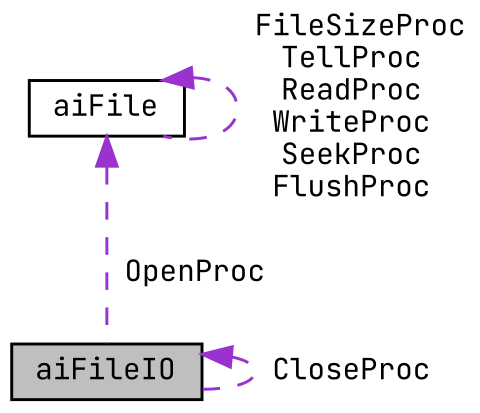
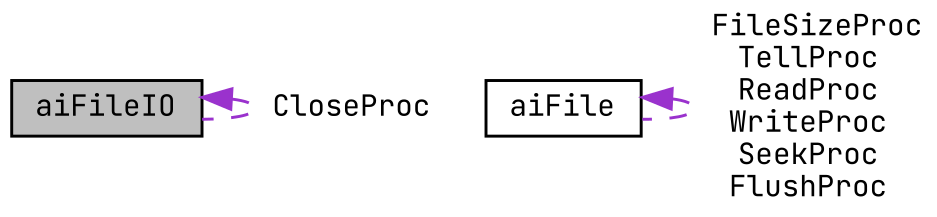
(107, 255) -> none
